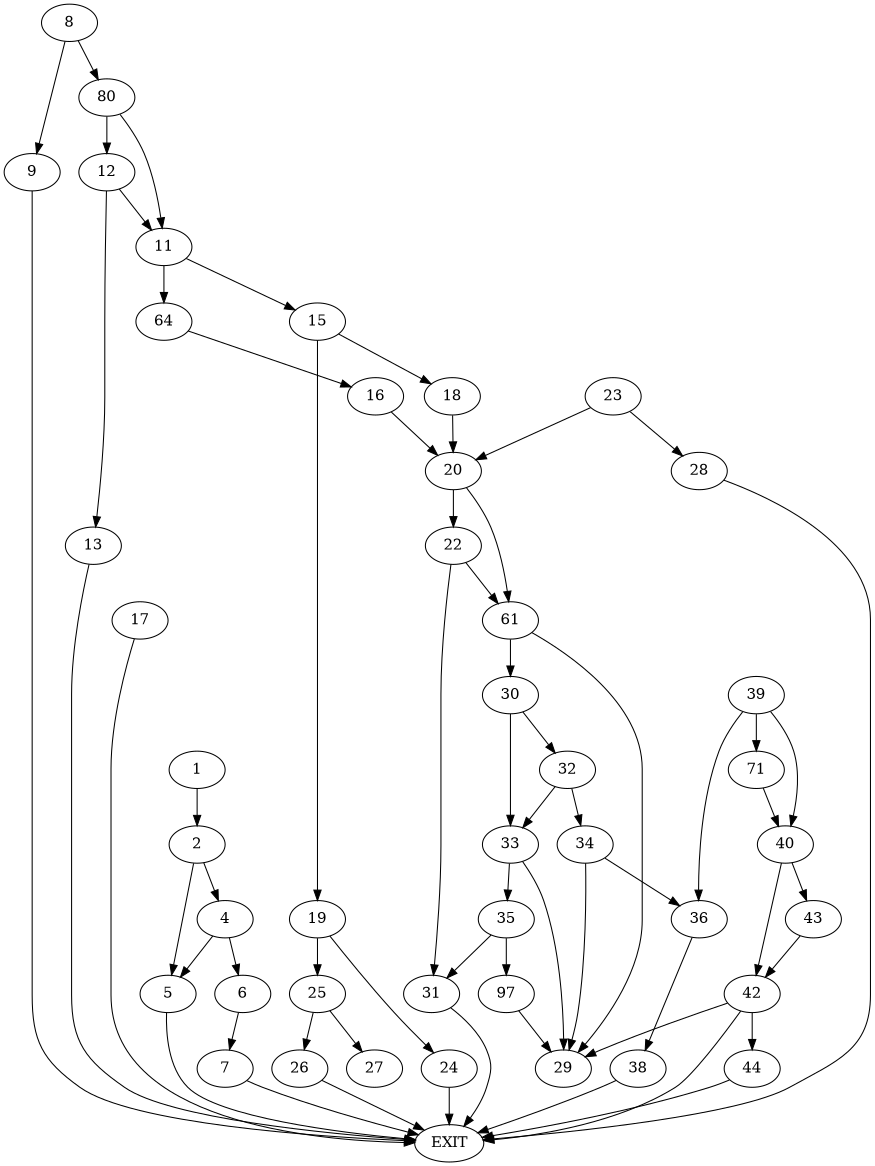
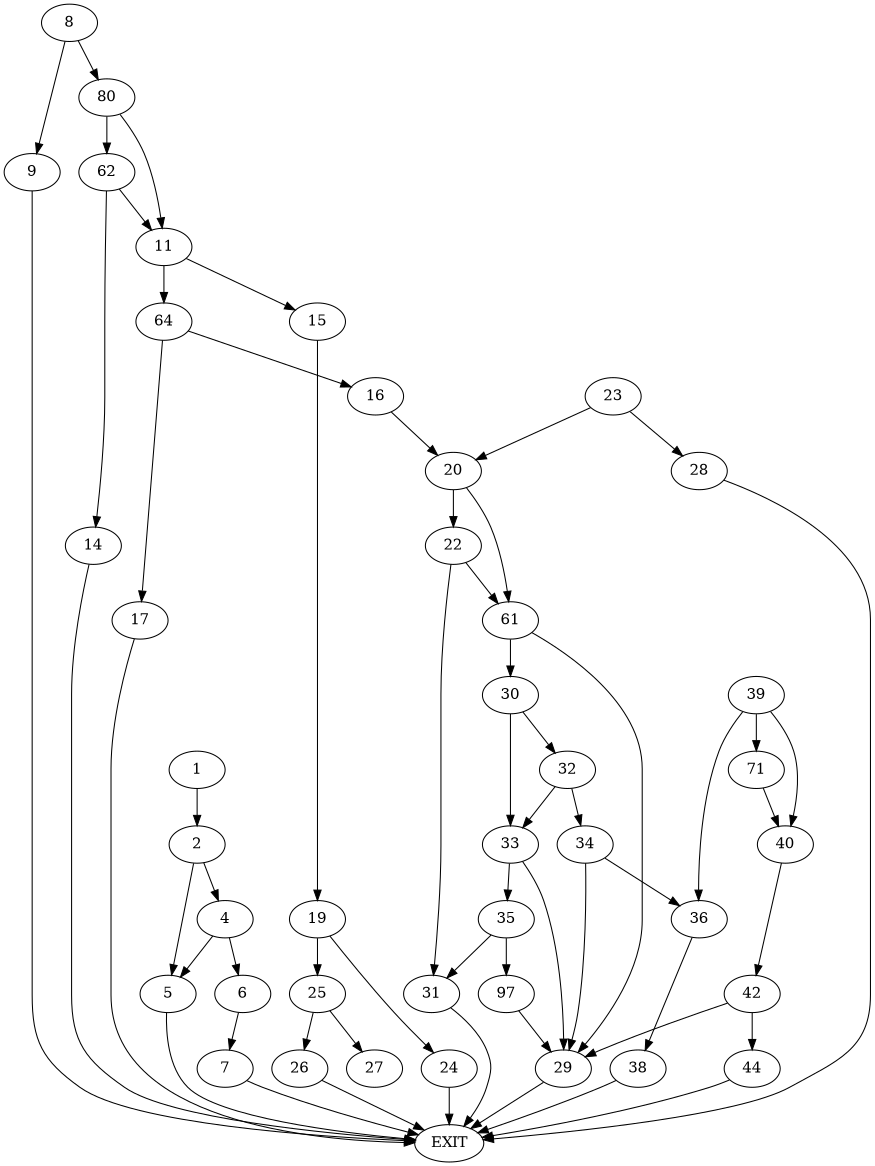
(107, 172) -> (107, 172)
(452, 396) -> none
none -> (152, 466)
(93, 546) -> (93, 546)
(813, 919) -> none
(668, 1091) -> (512, 1103)
